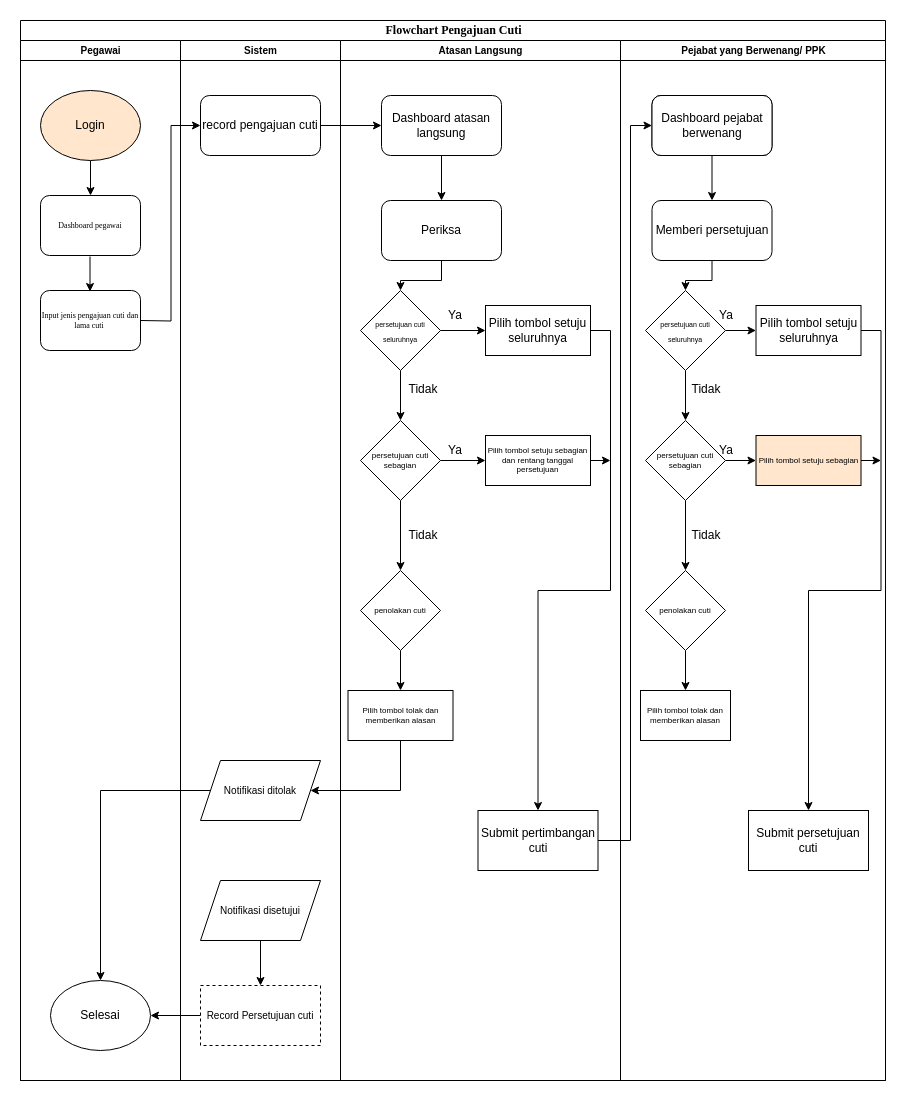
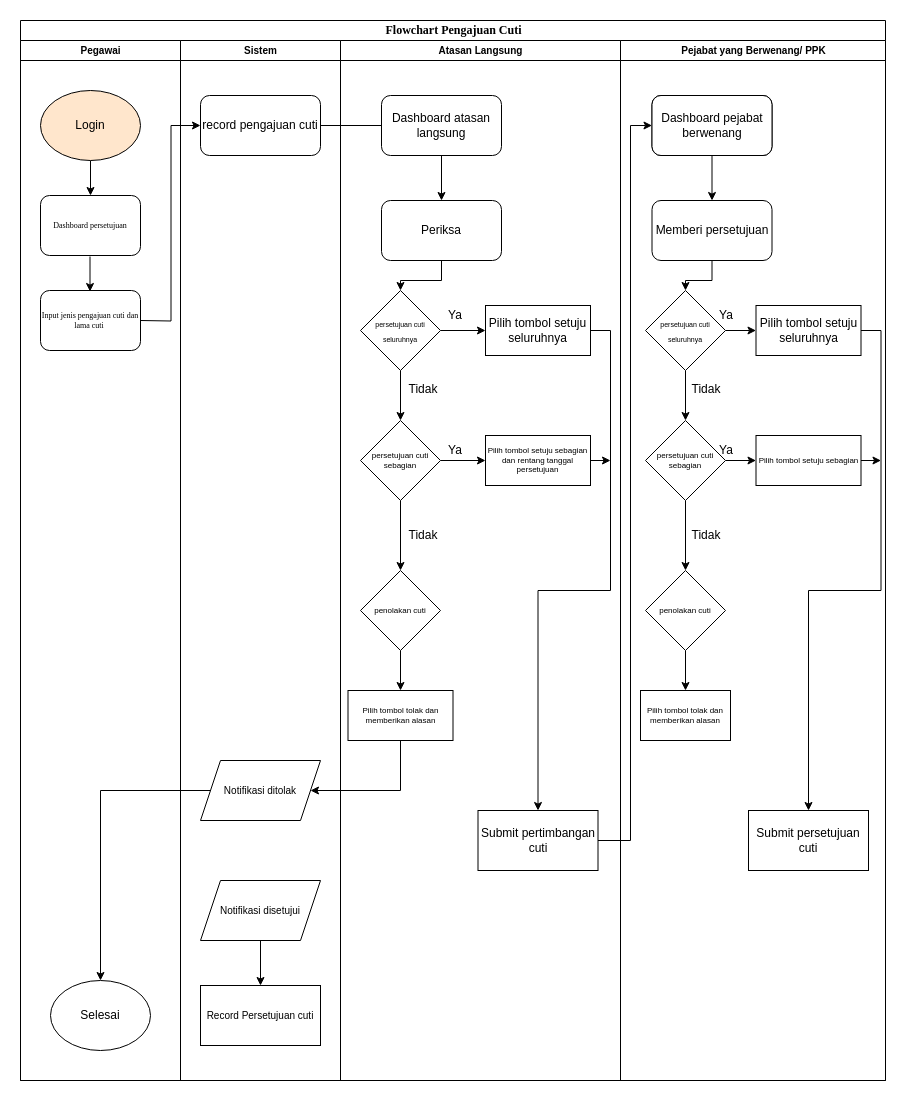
(373, 126) -> (376, 126)
(91, 226) -> (91, 226)
(809, 461) -> (809, 461)
(178, 1016) -> none
(261, 1016) -> (261, 1016)
